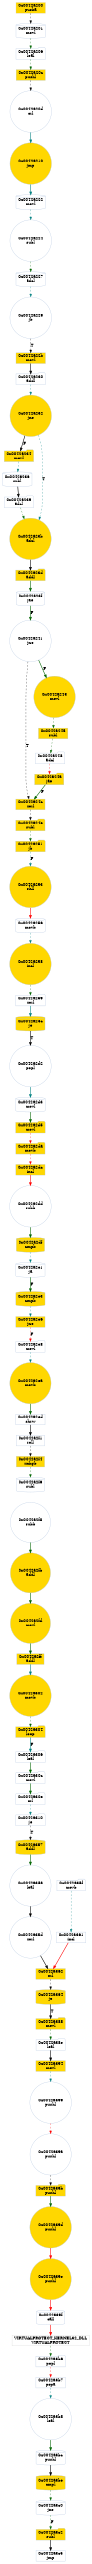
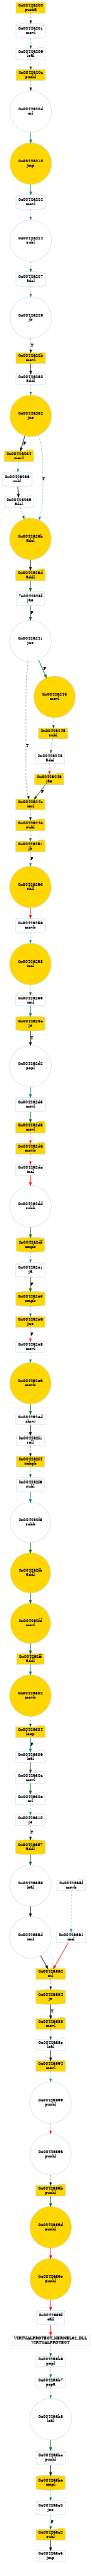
(30, 598) -> (30, 598)
(30, 1170) -> (30, 1170)
none -> (30, 1496)
(51, 2371) -> (51, 2371)
